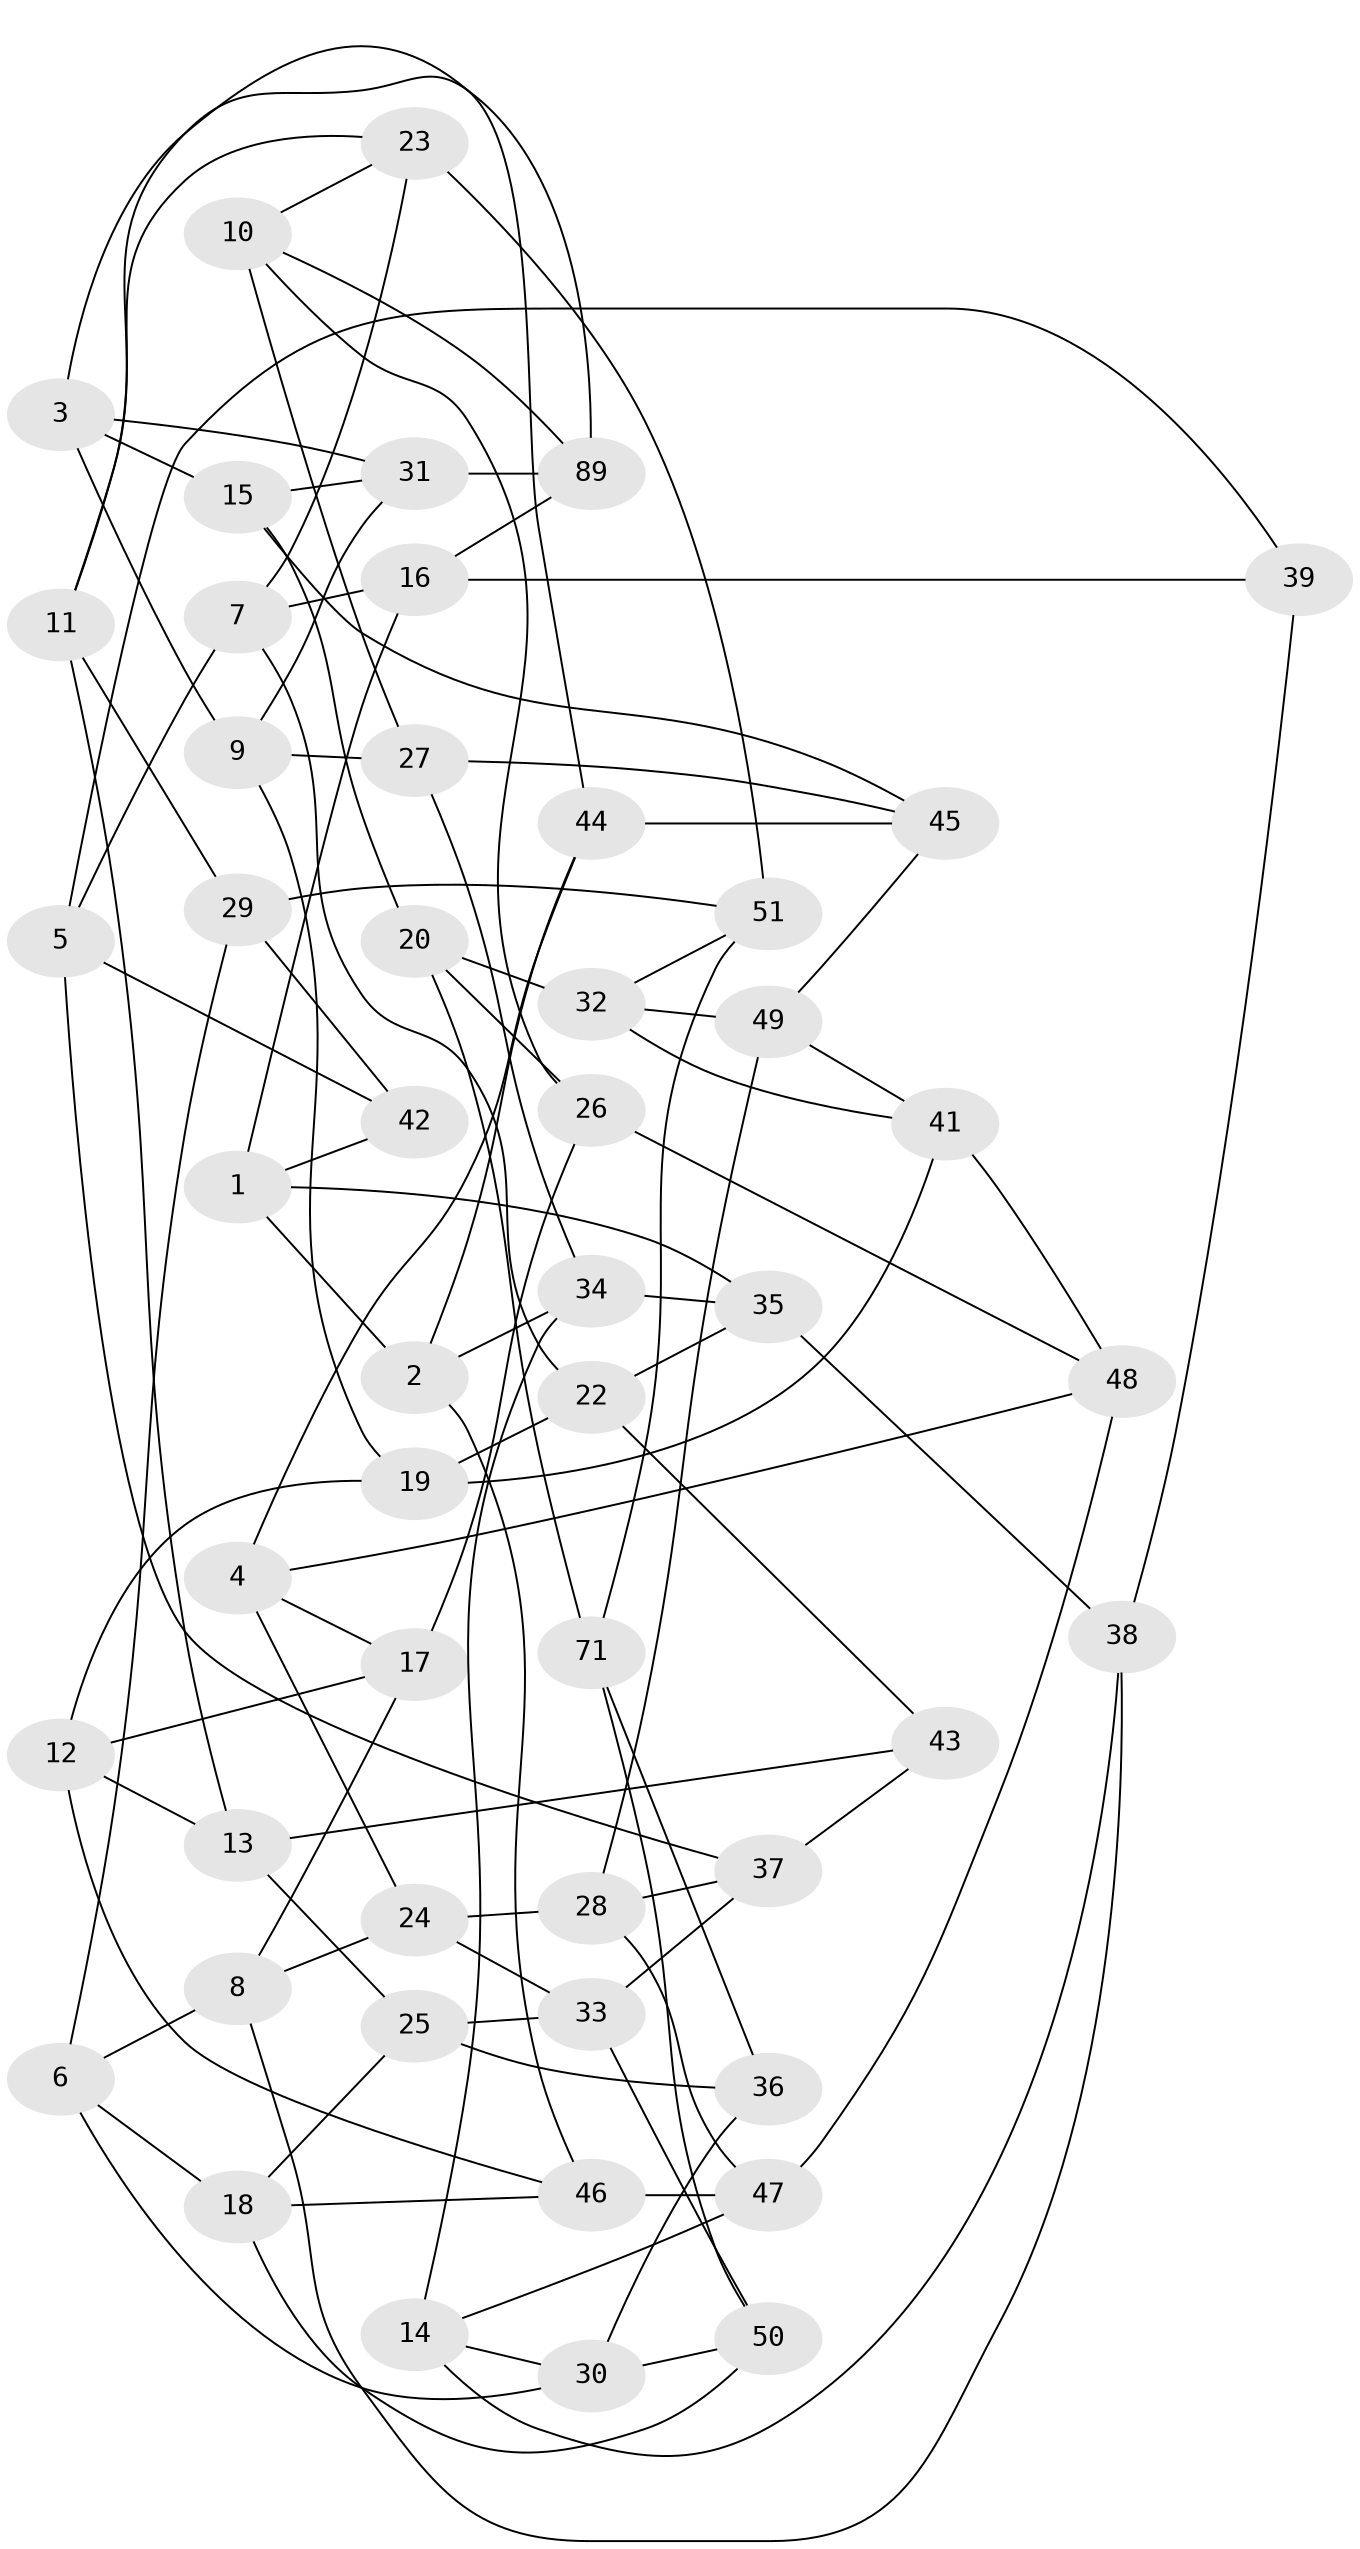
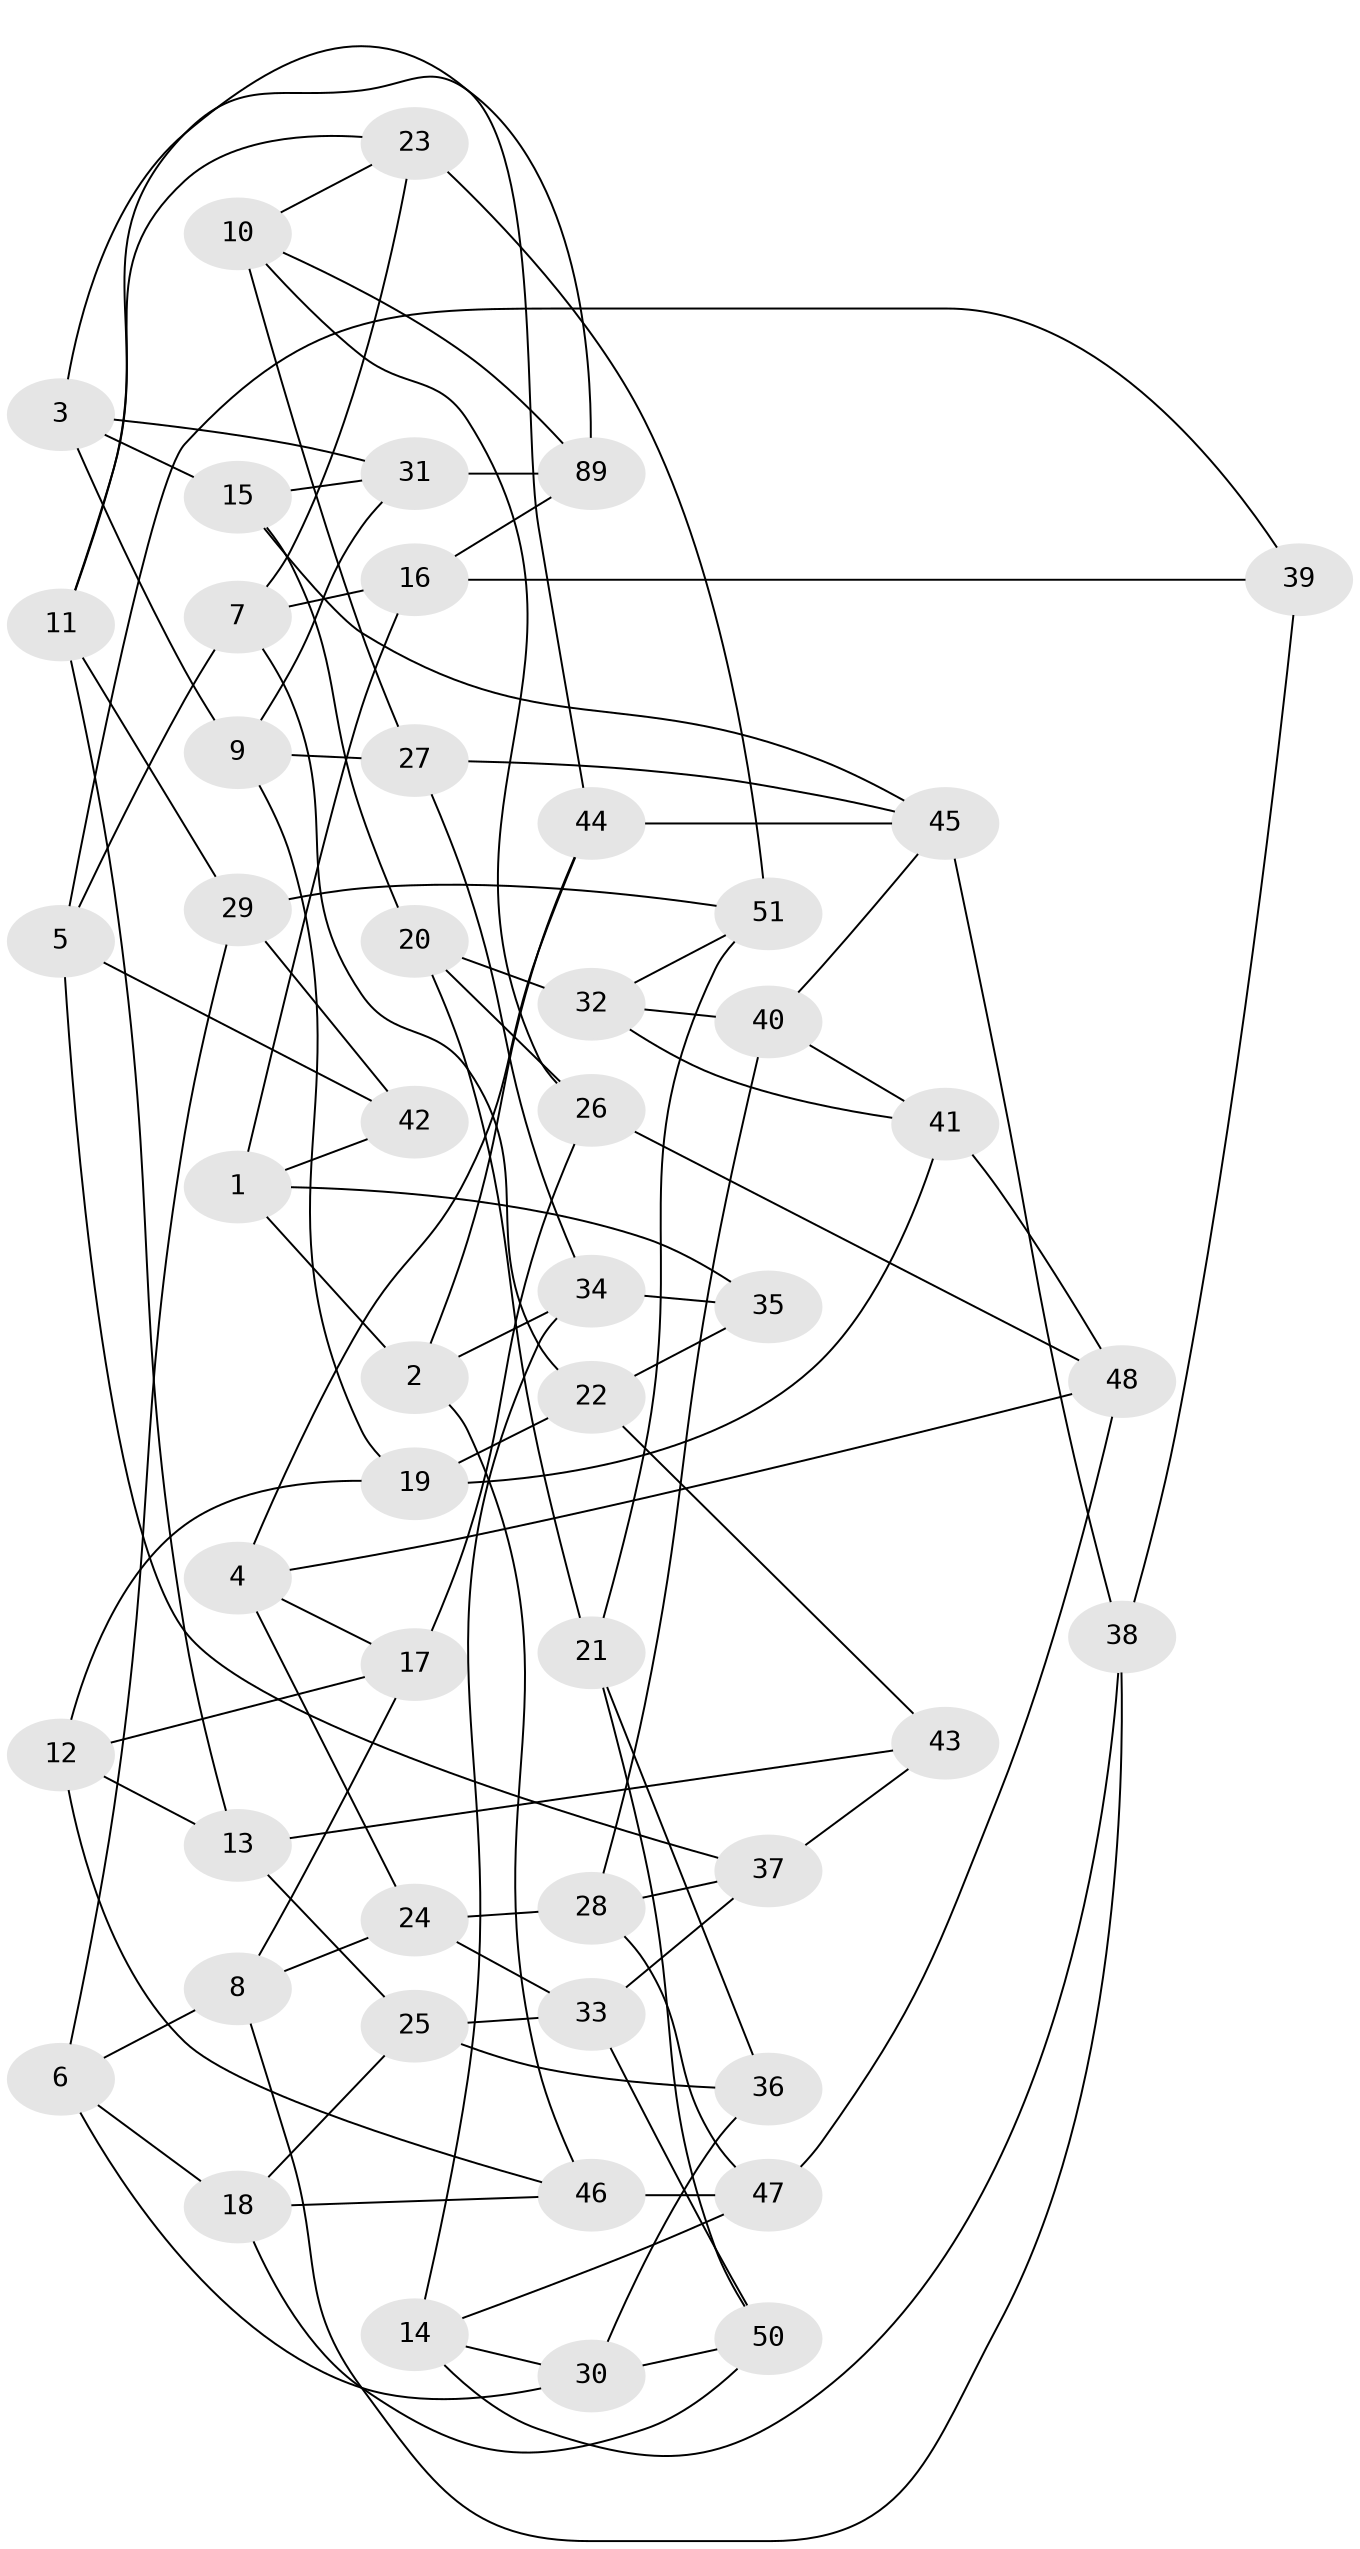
(768, 1022) -> (768, 1022)
(945, 1472) -> (1022, 1194)
(592, 1653) -> (592, 1653)
